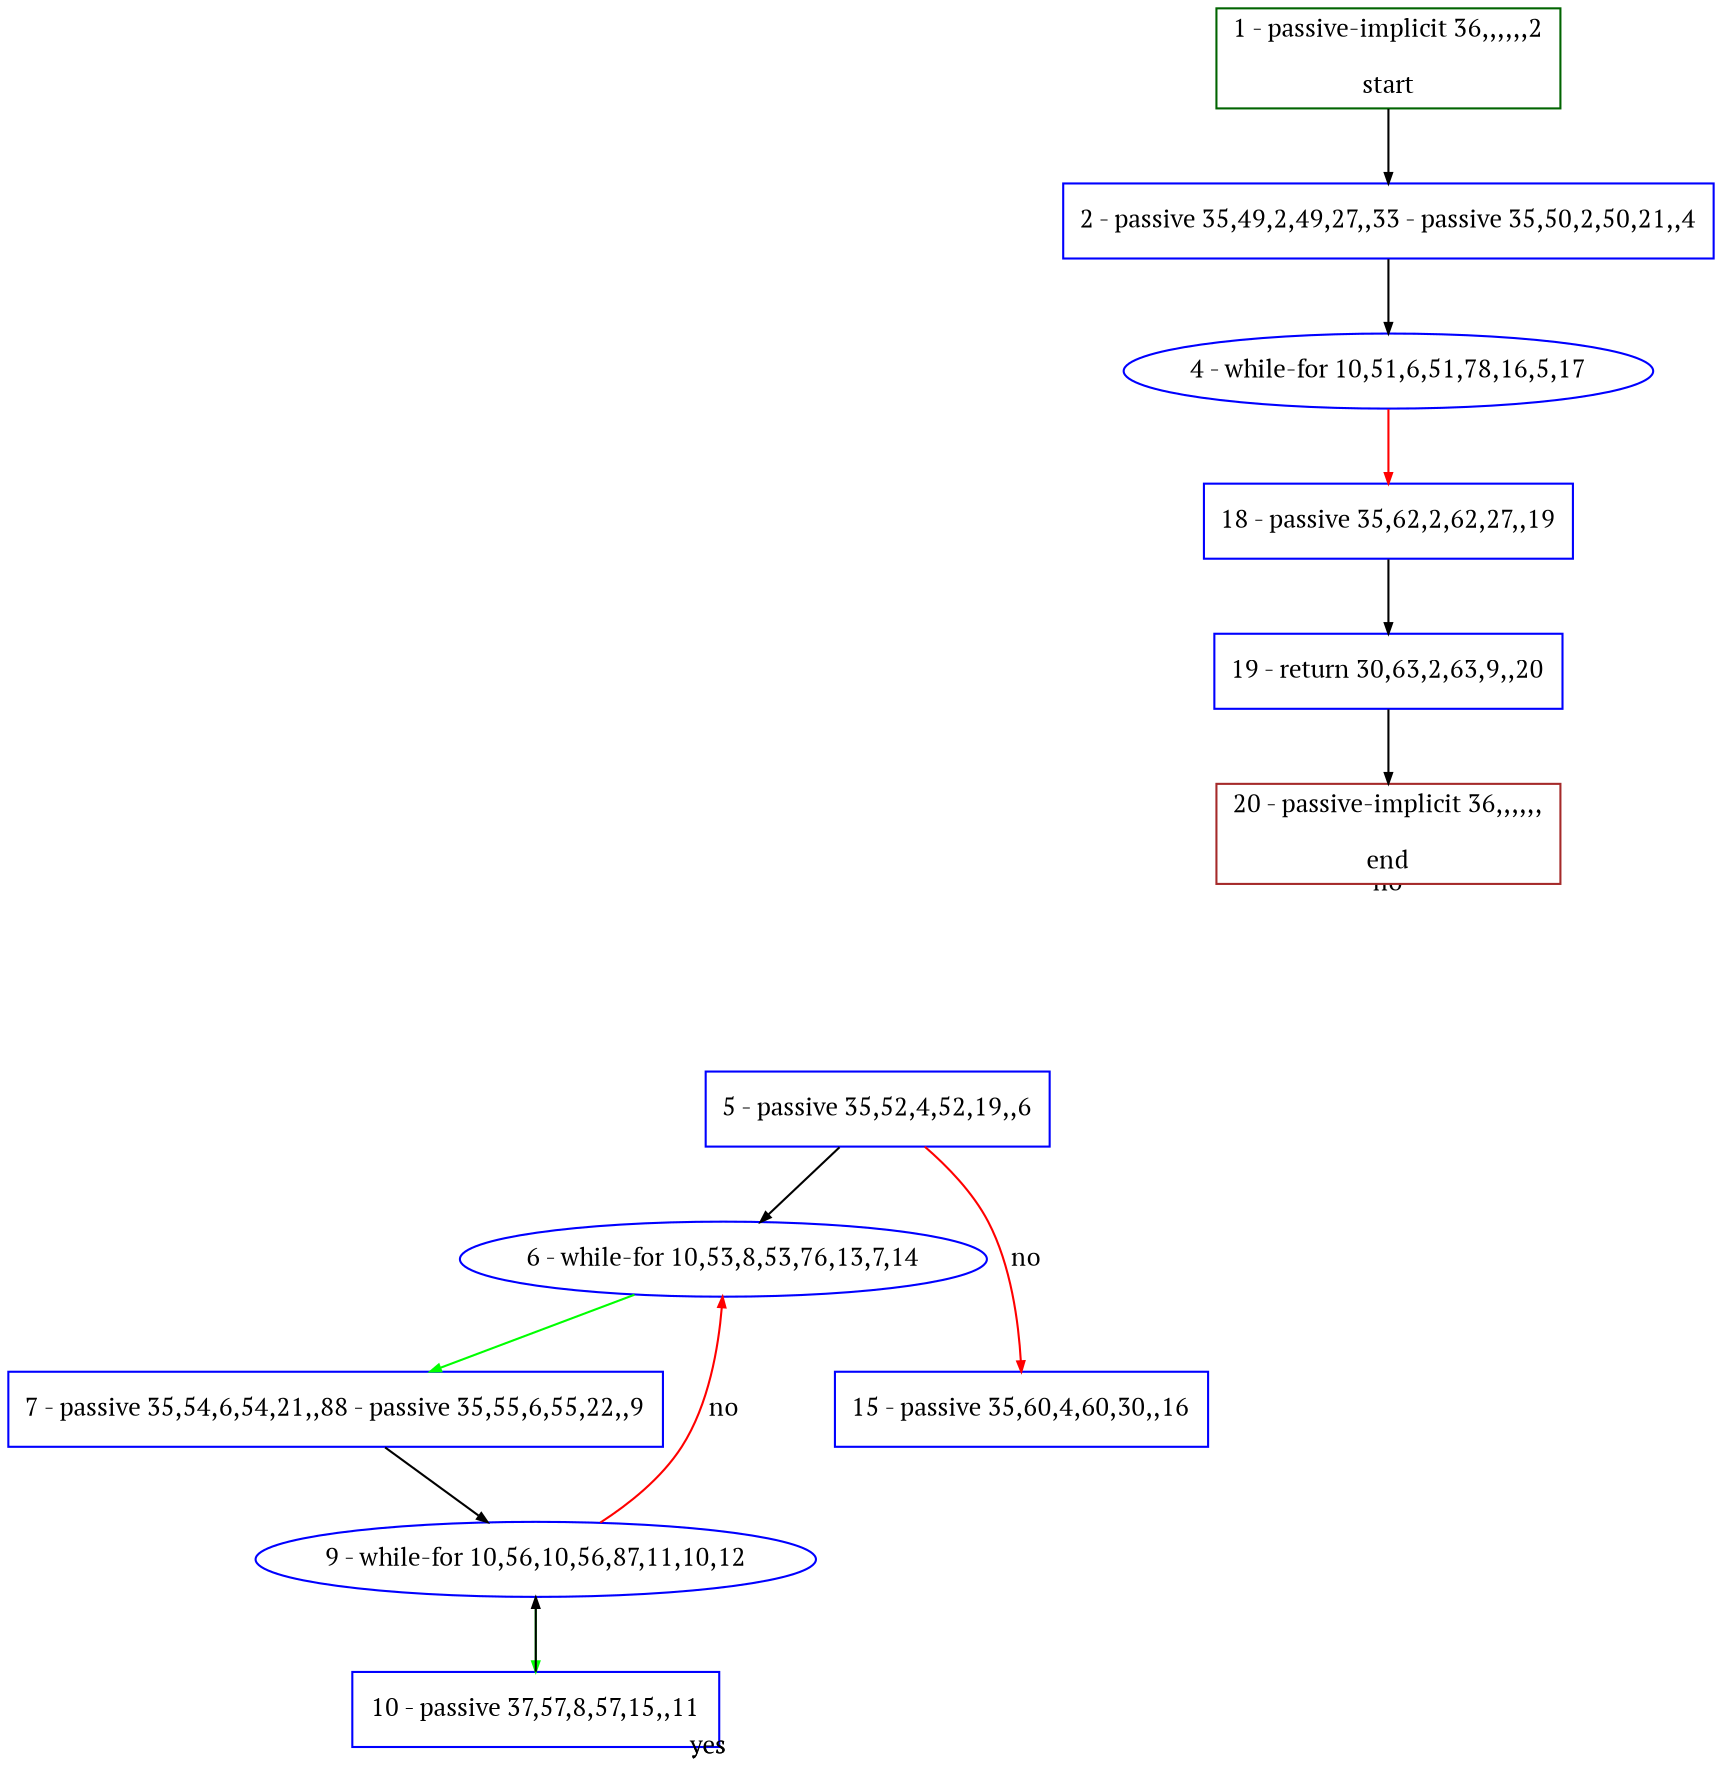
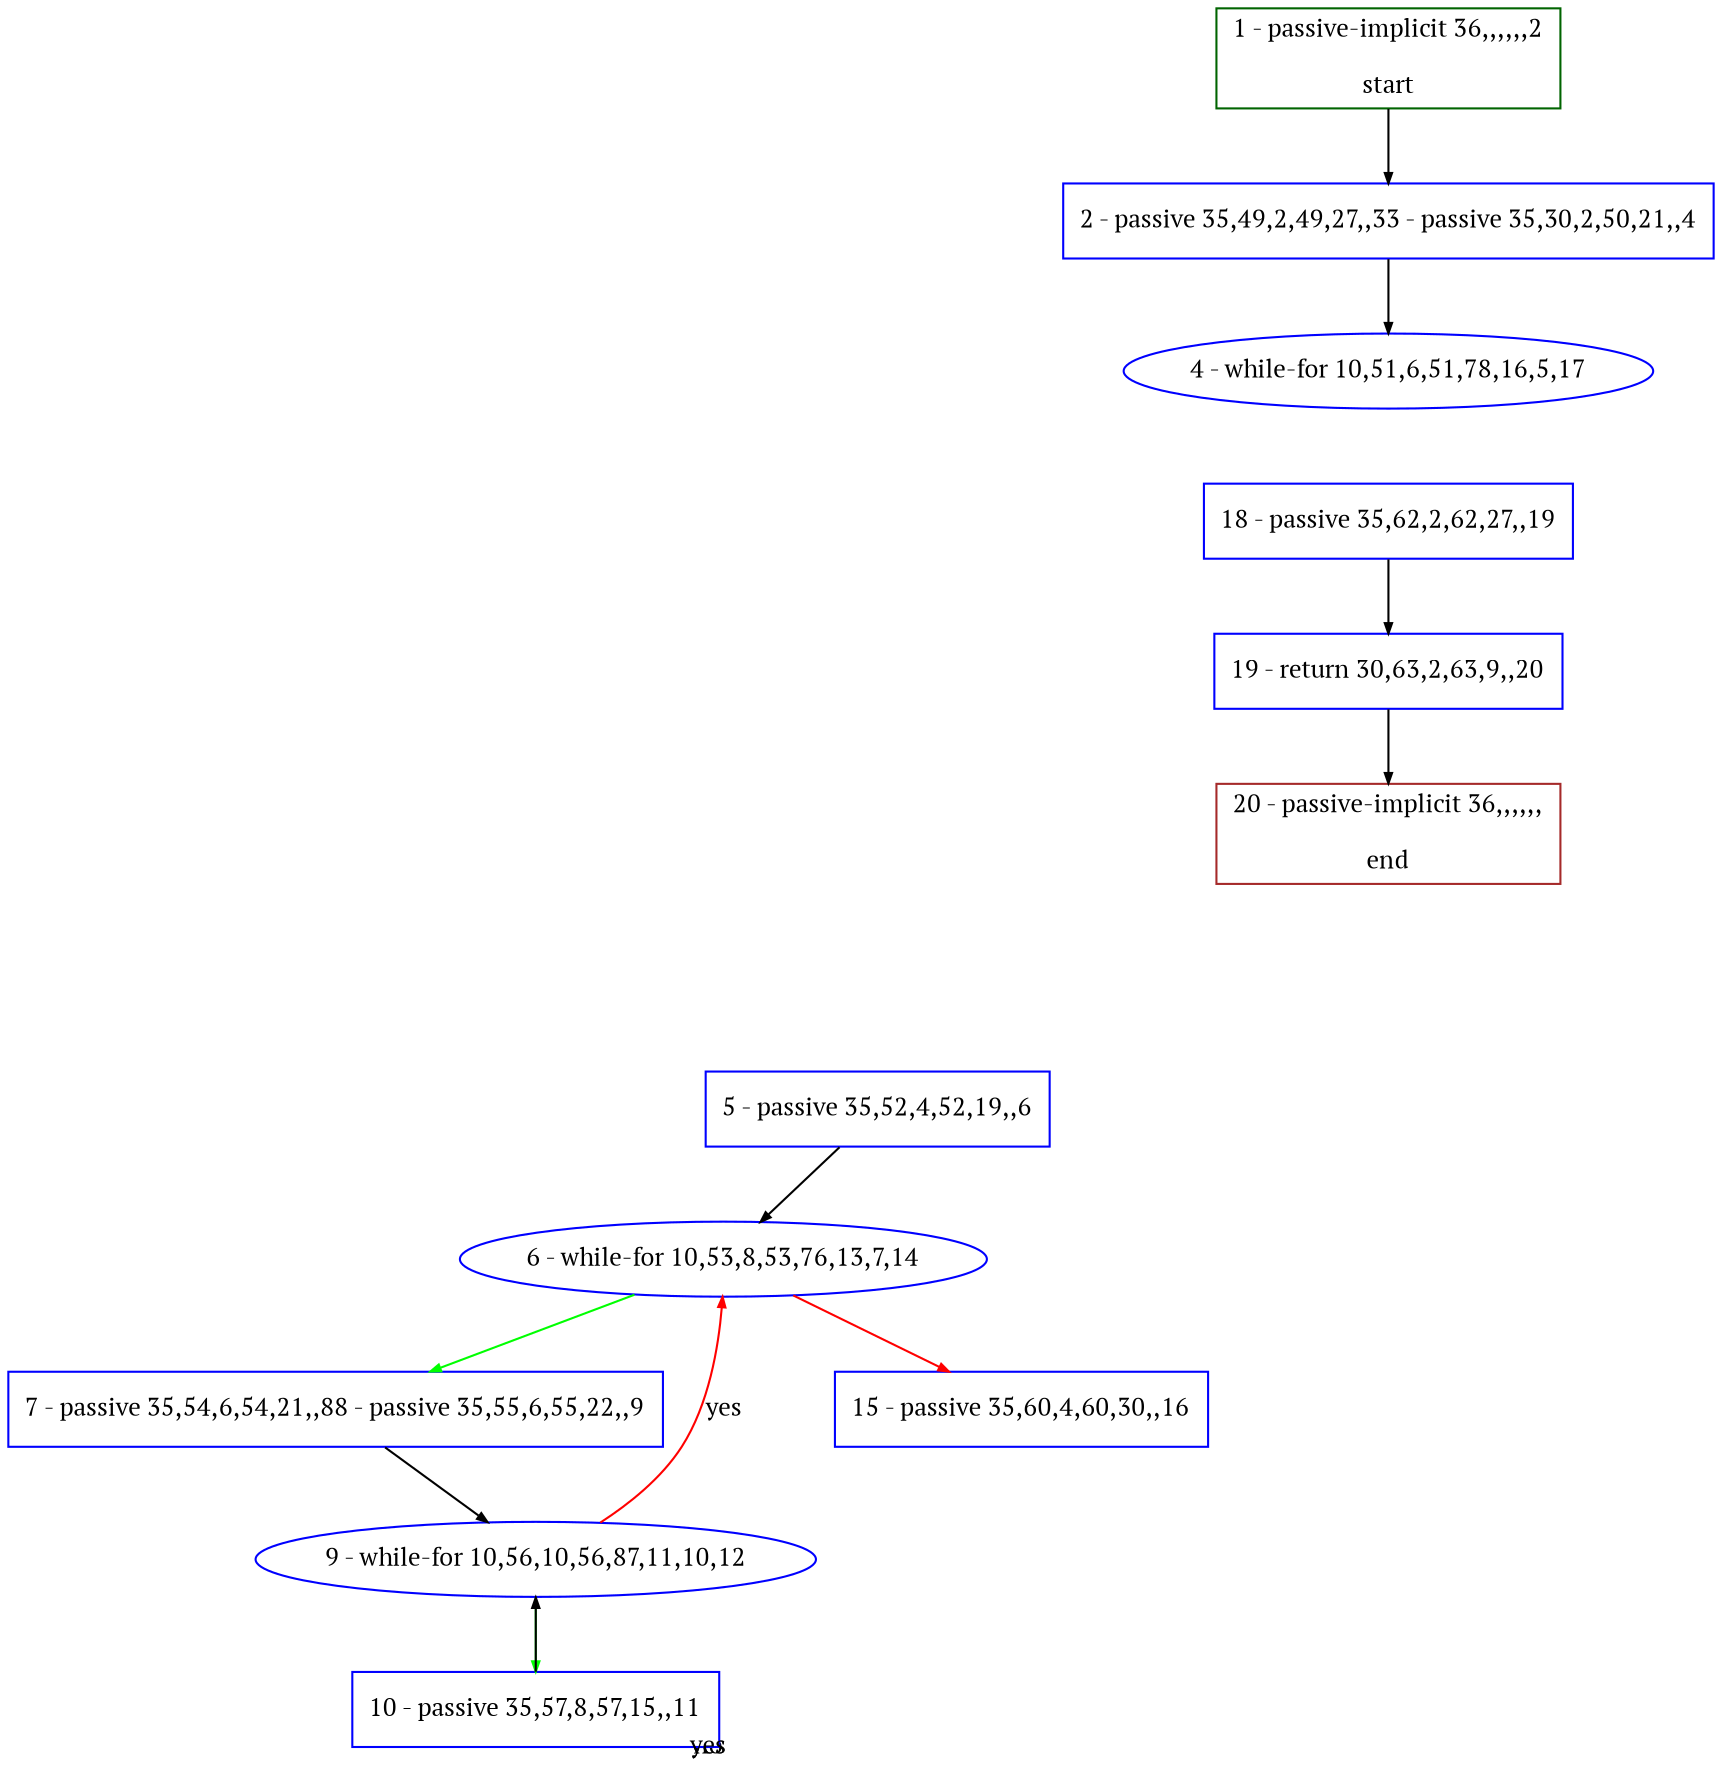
(1388, 221) -> (1388, 221)
(1388, 441) -> none
(997, 1242) -> (866, 1331)
(724, 1409) -> (724, 1409)
(536, 1709) -> (536, 1709)
